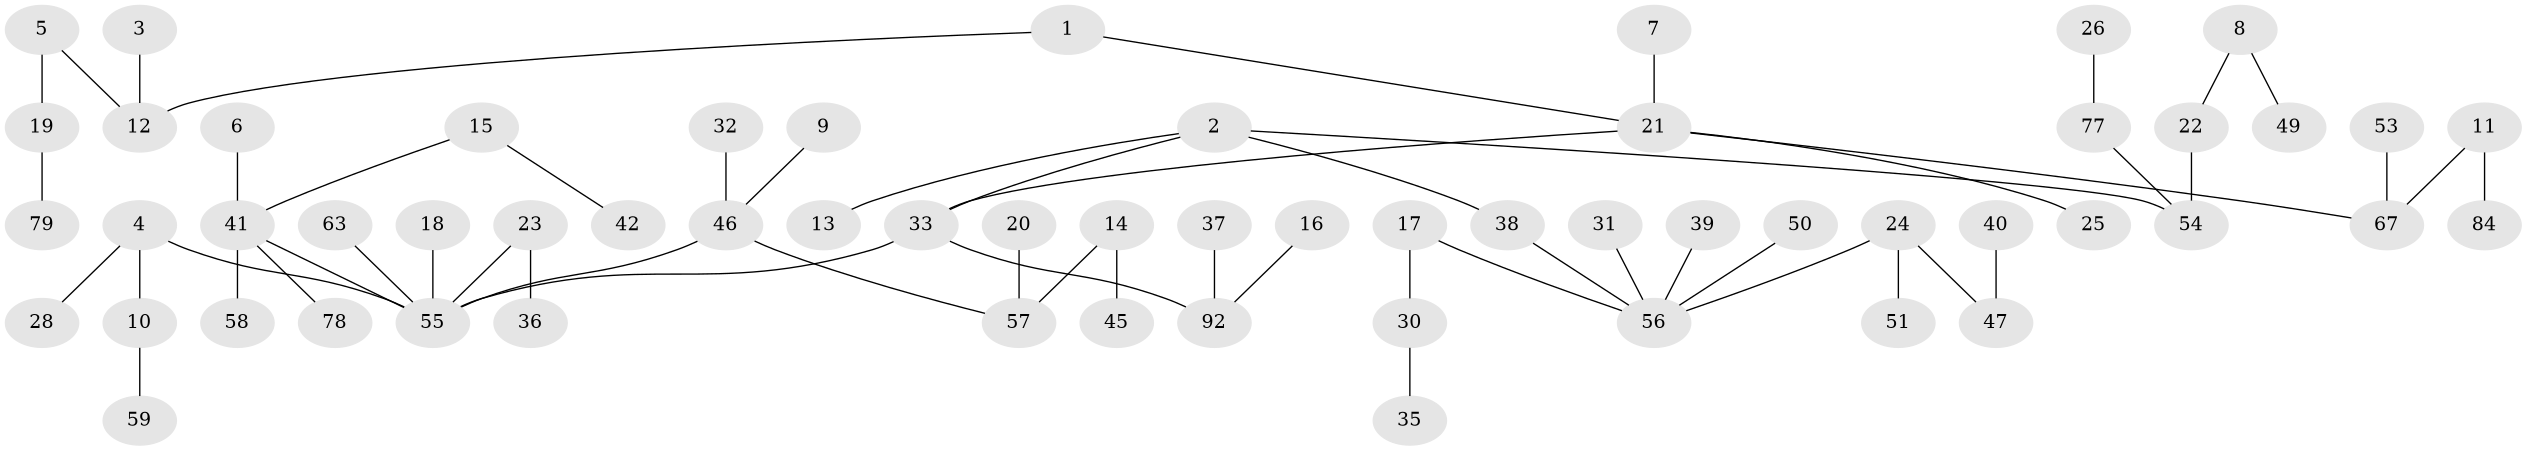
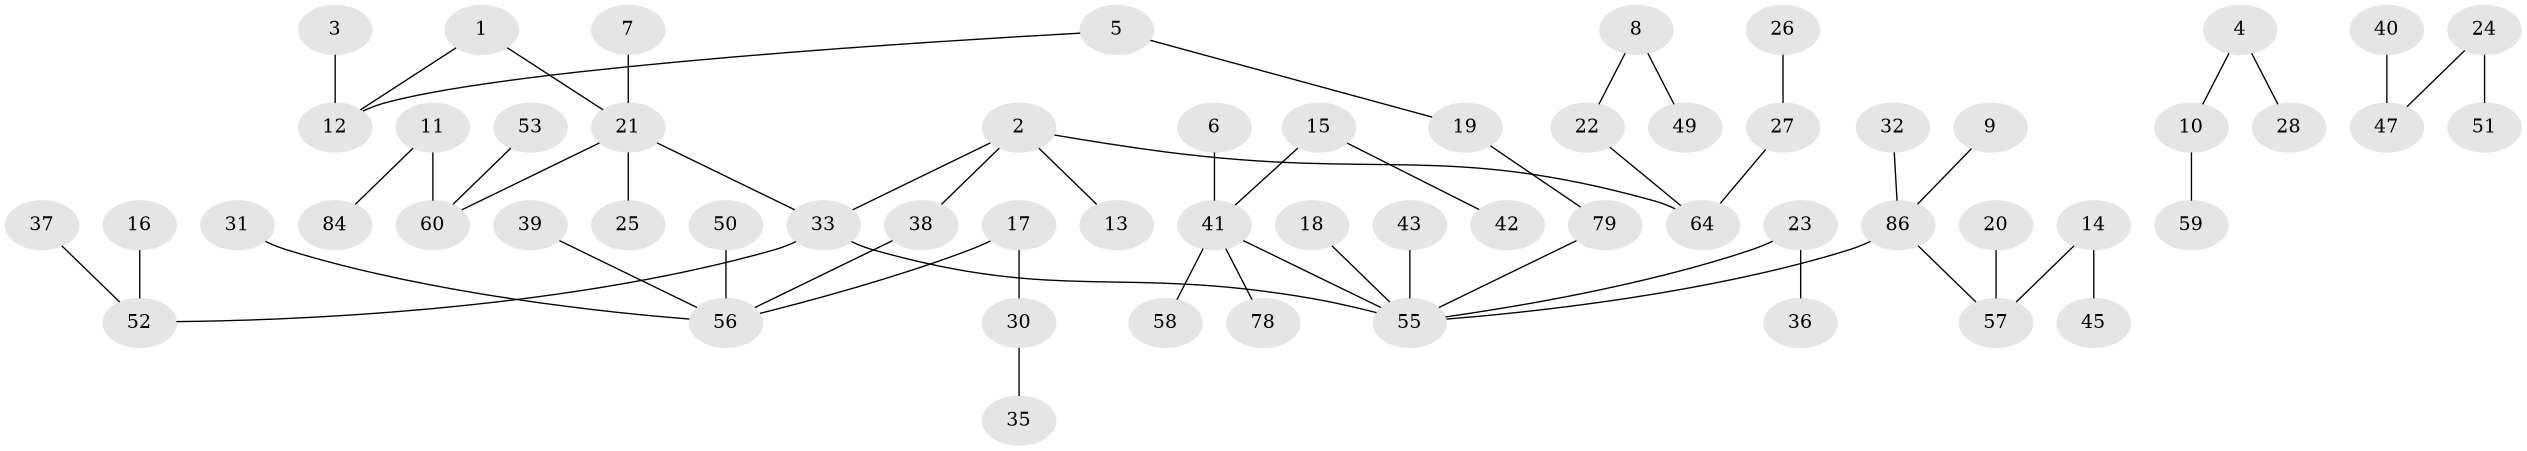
(2094, 128) -> (1783, 128)
(335, 225) -> (1410, 225)
(726, 225) -> (1898, 225)
(2191, 225) -> (1703, 225)
(2387, 225) -> (433, 225)
(268, 271) -> (1508, 274)
(1779, 278) -> none
(1214, 323) -> (140, 323)
